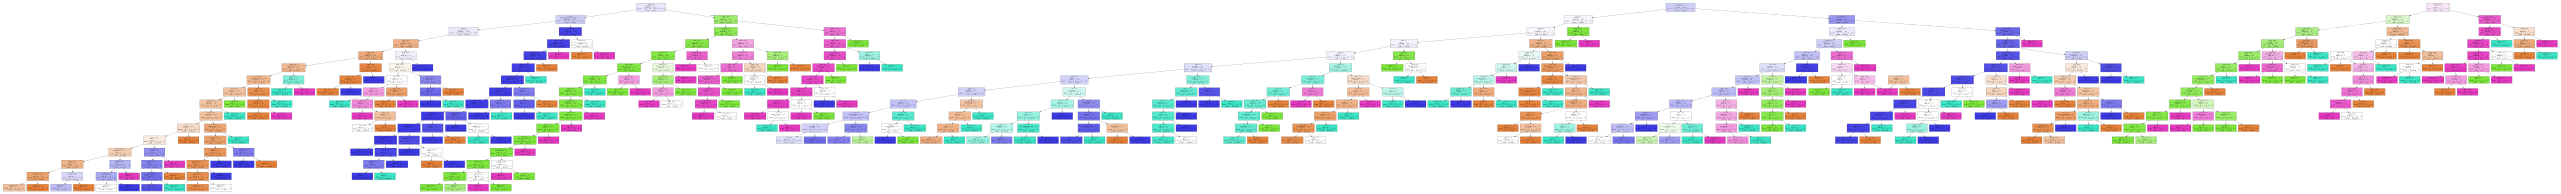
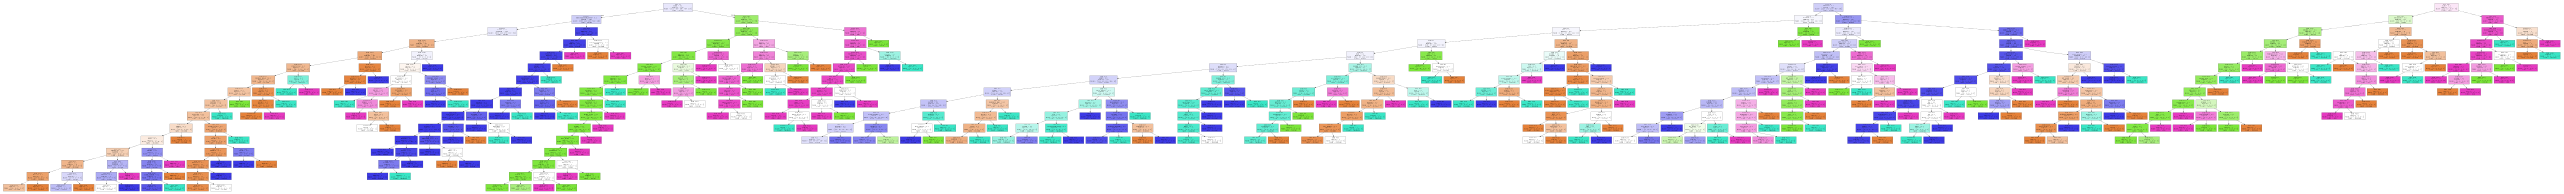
(1876, 86) -> (1884, 85)
